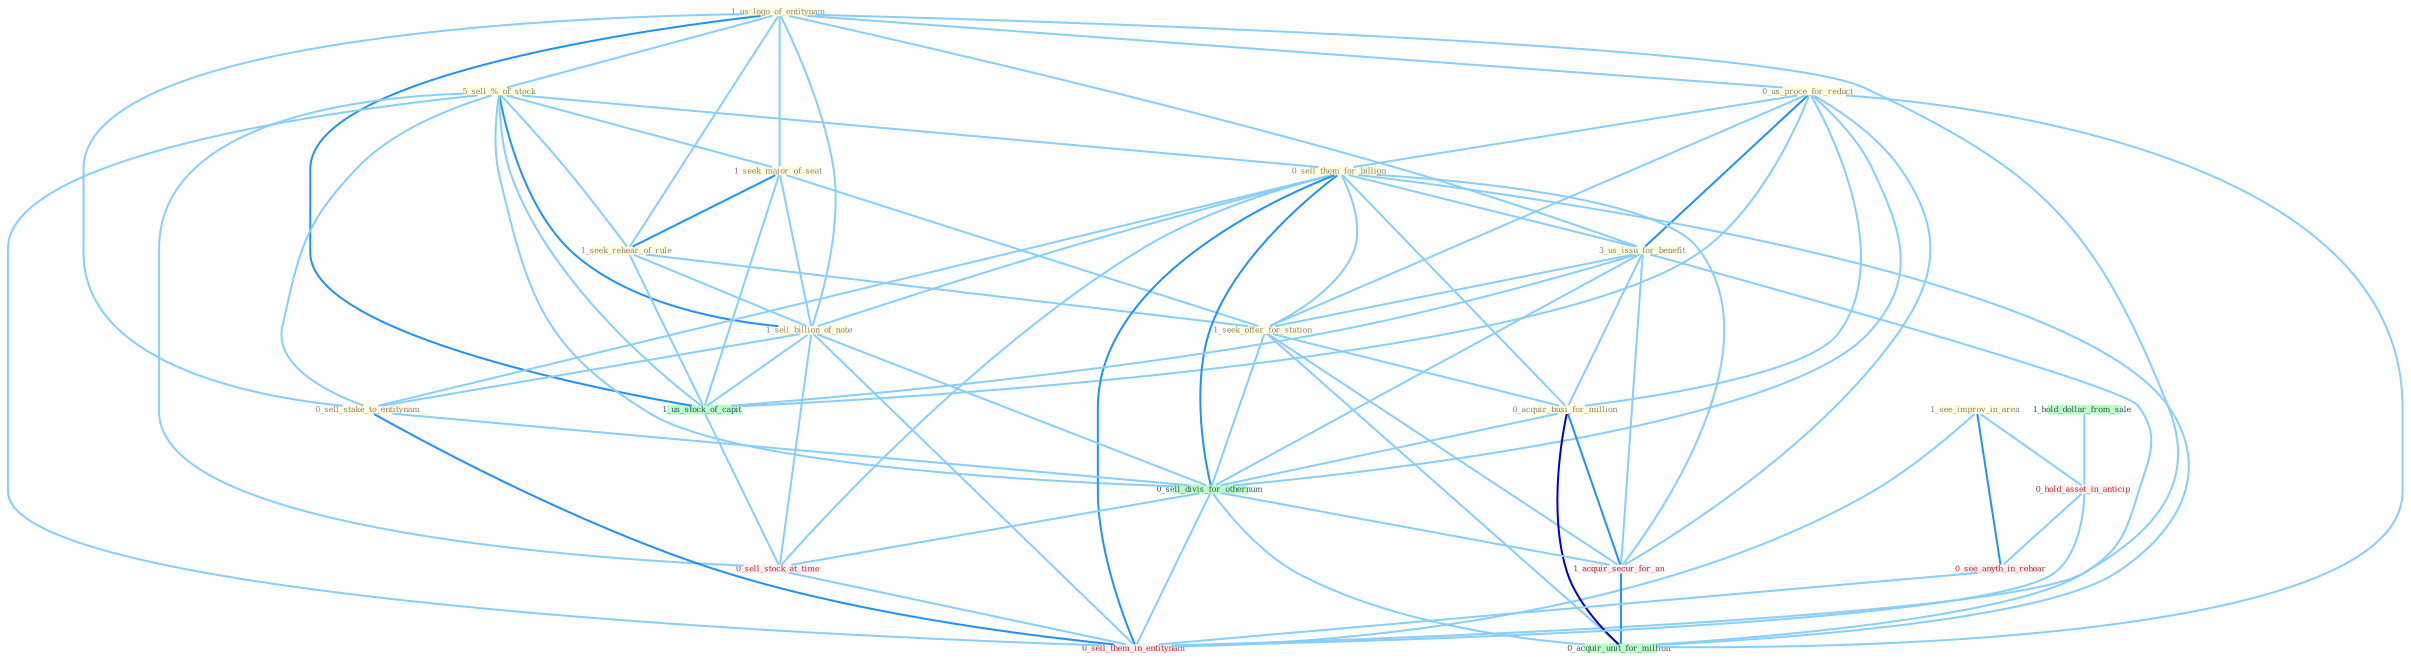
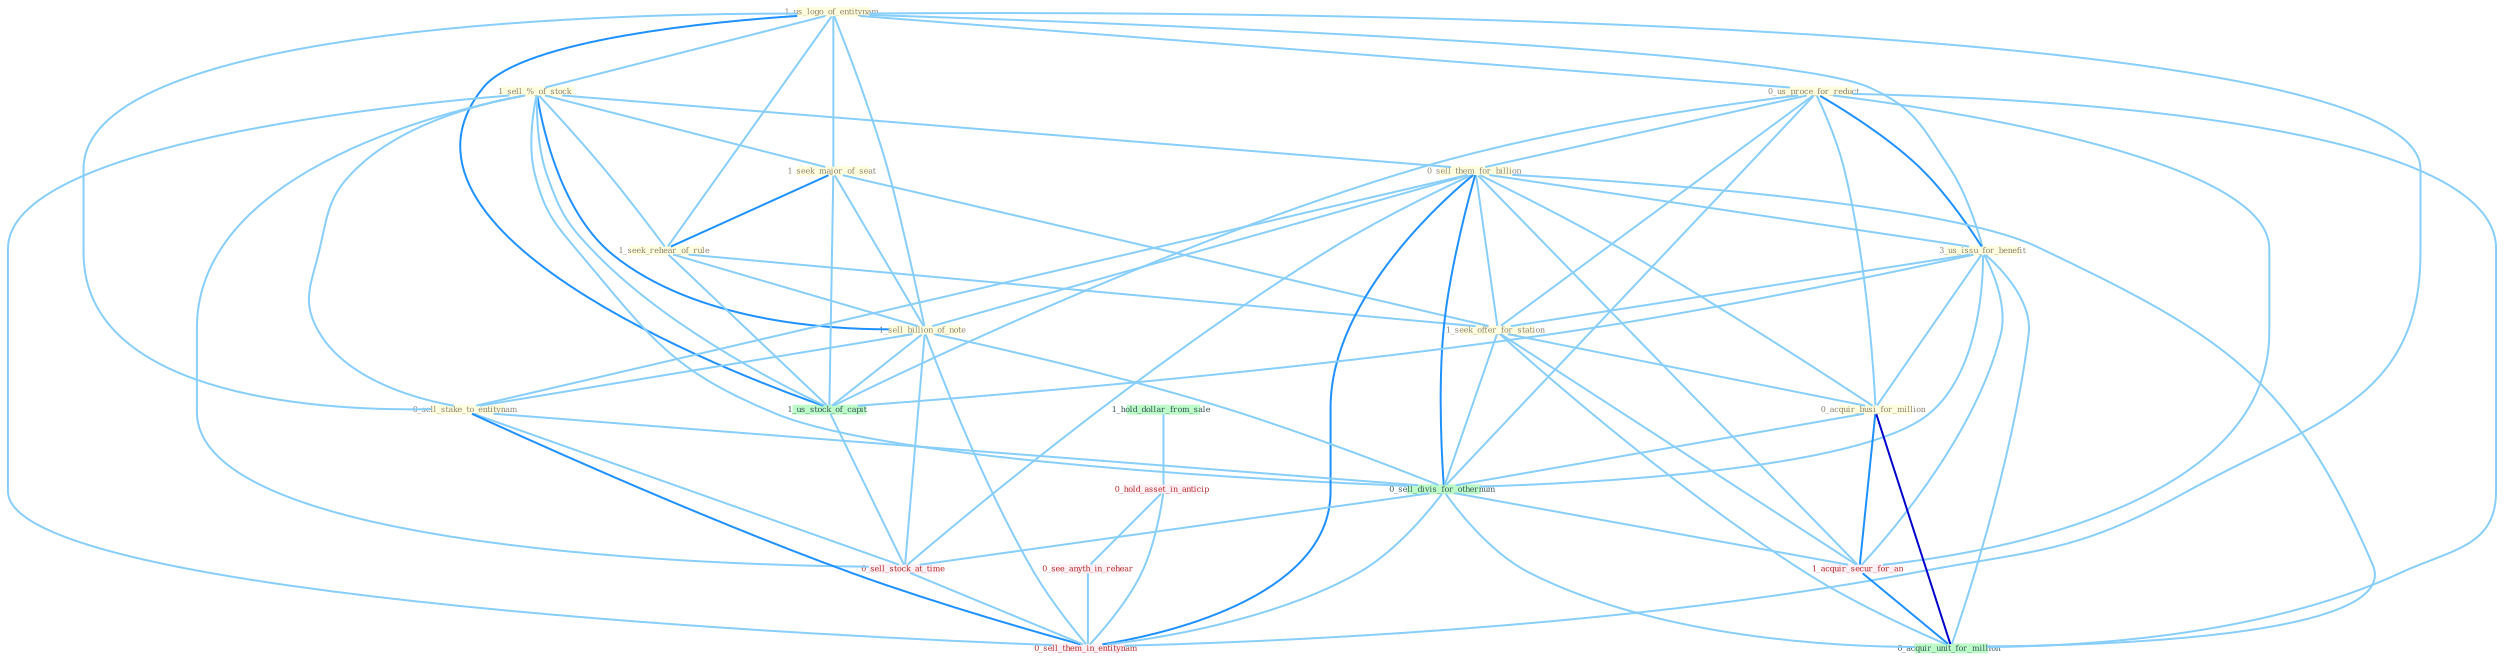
(499, 91) -> (537, 91)
(1977, 410) -> none
none -> (686, 489)
